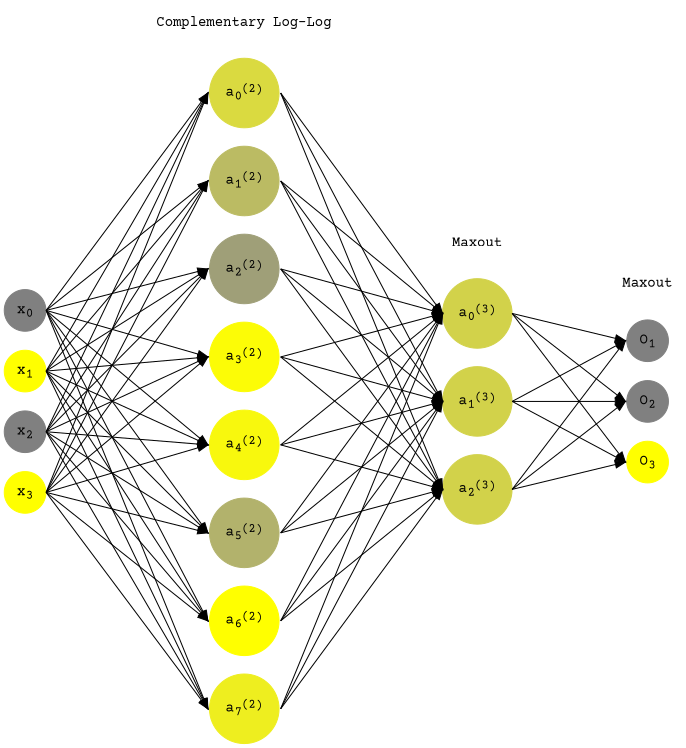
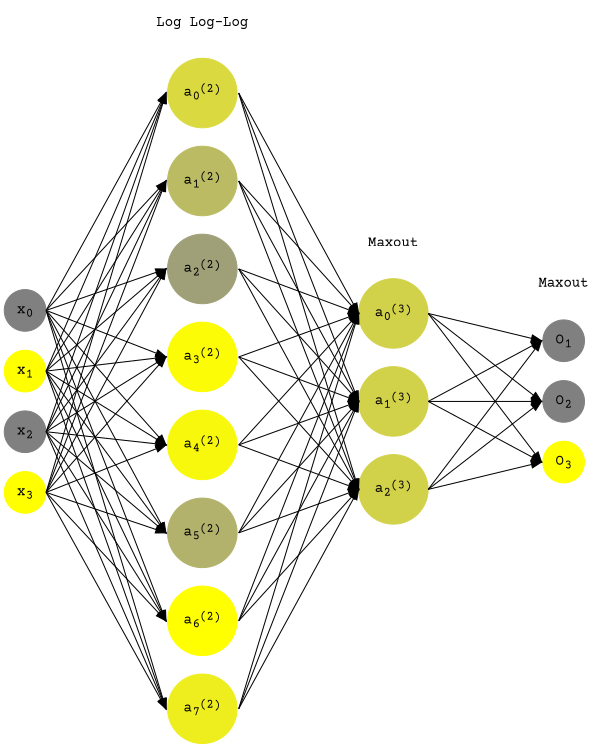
(244, 22) -> (202, 22)
